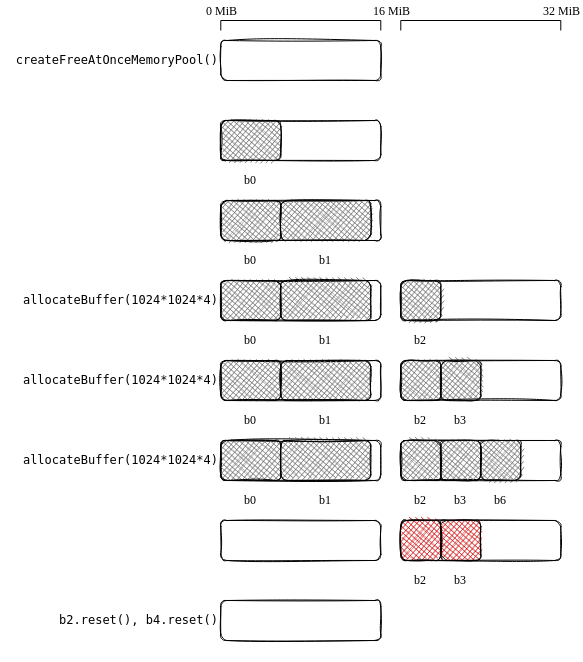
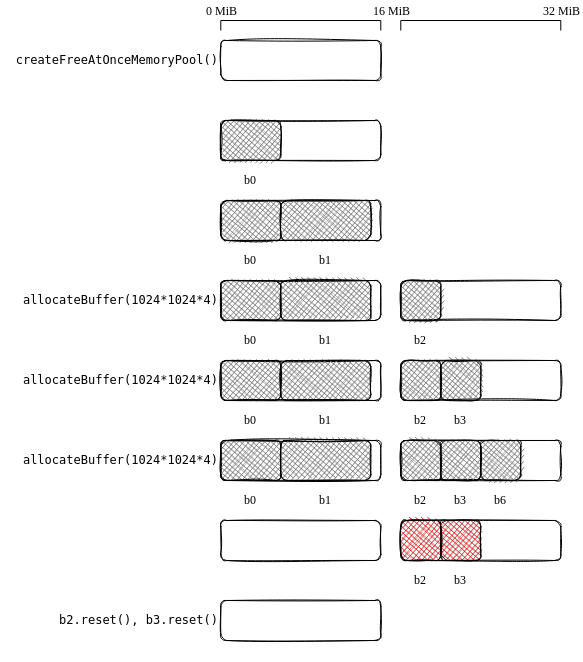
(151, 621) -> (151, 621)
